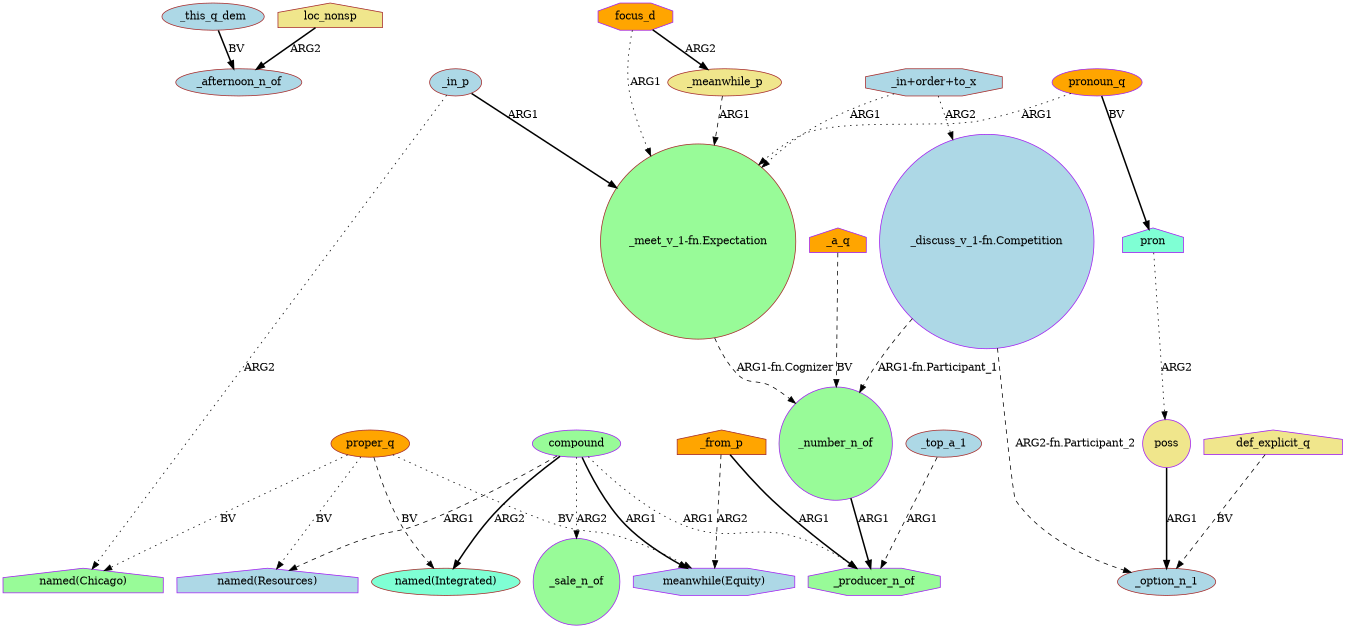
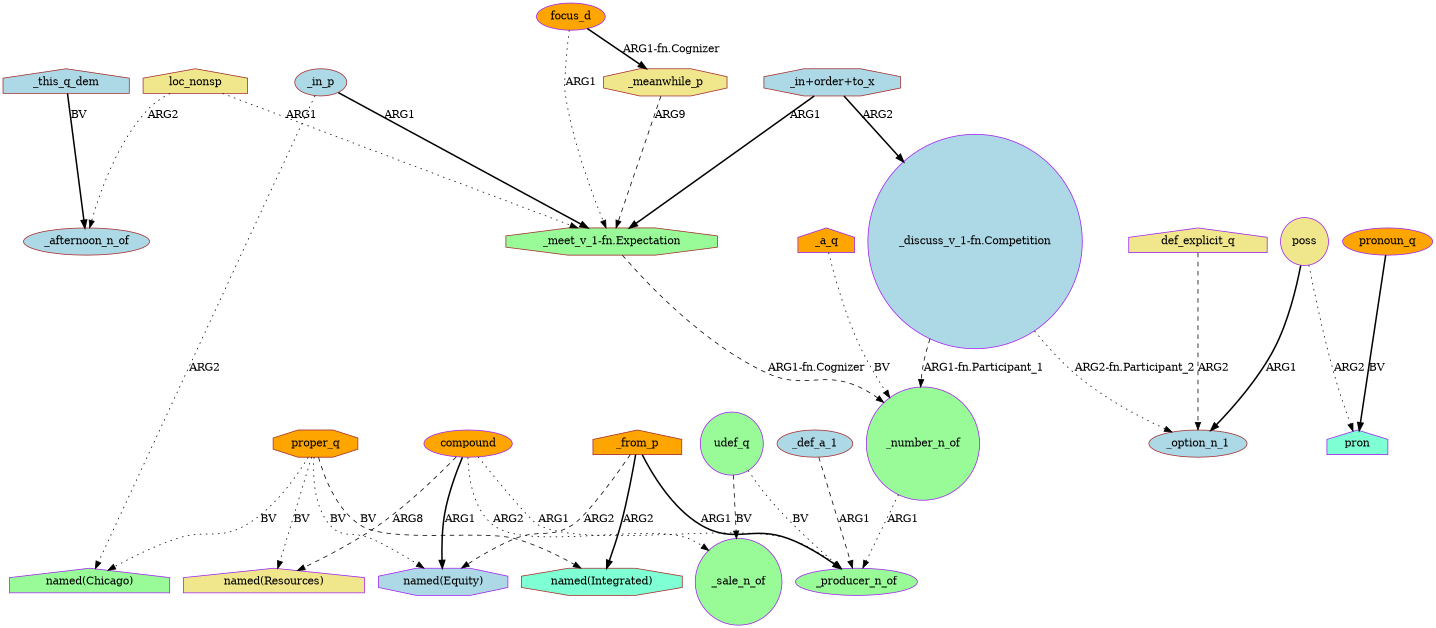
(213, 17) -> (66, 82)
(635, 17) -> (571, 17)
(289, 46) -> (120, 149)
(701, 49) -> (671, 49)
(725, 82) -> (665, 82)
(944, 114) -> (871, 126)
(735, 115) -> (670, 115)
(827, 120) -> (725, 160)
(916, 124) -> (397, 159)
(698, 242) -> (612, 242)
(837, 316) -> (851, 325)
(1159, 332) -> (1327, 345)
(370, 444) -> (315, 444)
(577, 444) -> (468, 444)
none -> (732, 444)
(944, 444) -> (815, 444)
(1013, 489) -> (1093, 388)
(509, 499) -> (625, 508)
(459, 519) -> (408, 519)
(1224, 519) -> (1213, 368)
(860, 529) -> (882, 528)
(268, 582) -> (274, 582)
(446, 582) -> (602, 582)
(714, 582) -> (443, 582)
(874, 582) -> (856, 582)
